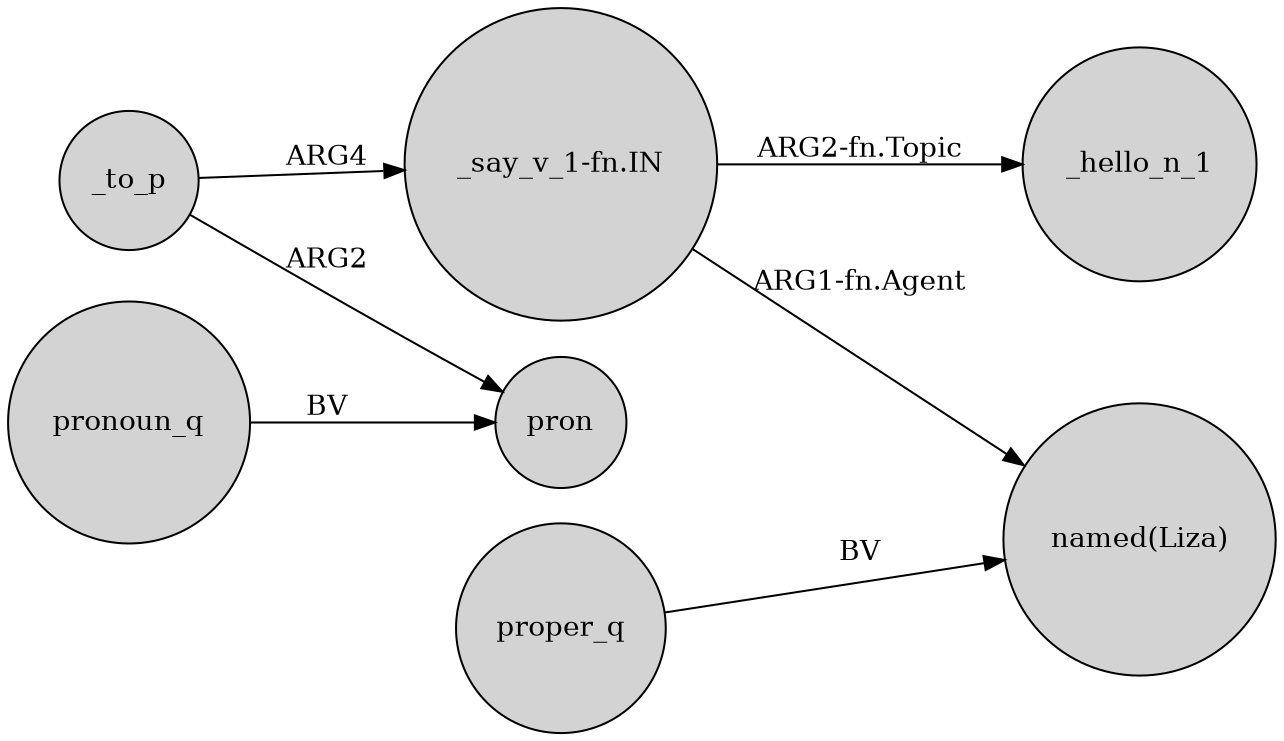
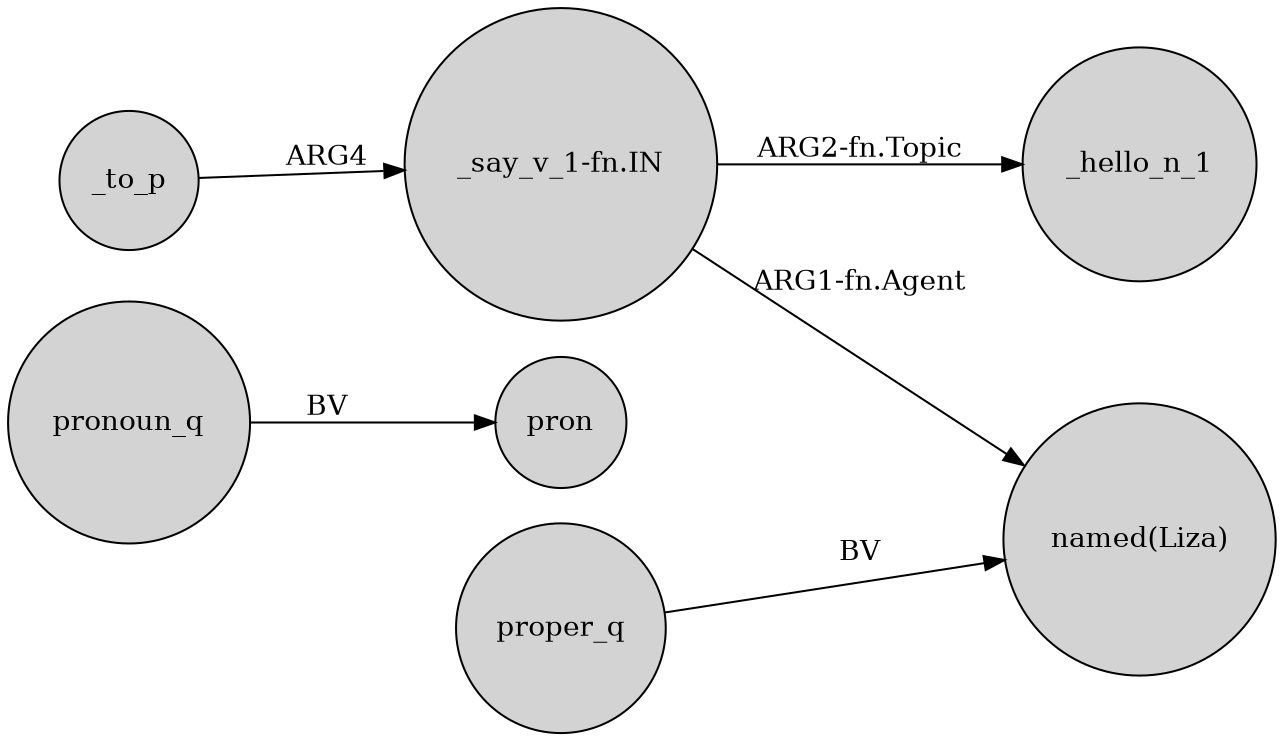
(337, 299) -> none
